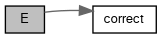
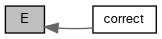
(62, 11) -> (76, 29)
